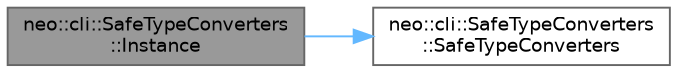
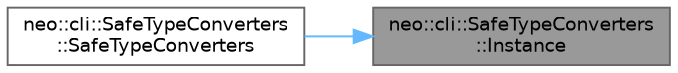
(329, 36) -> (329, 36)
